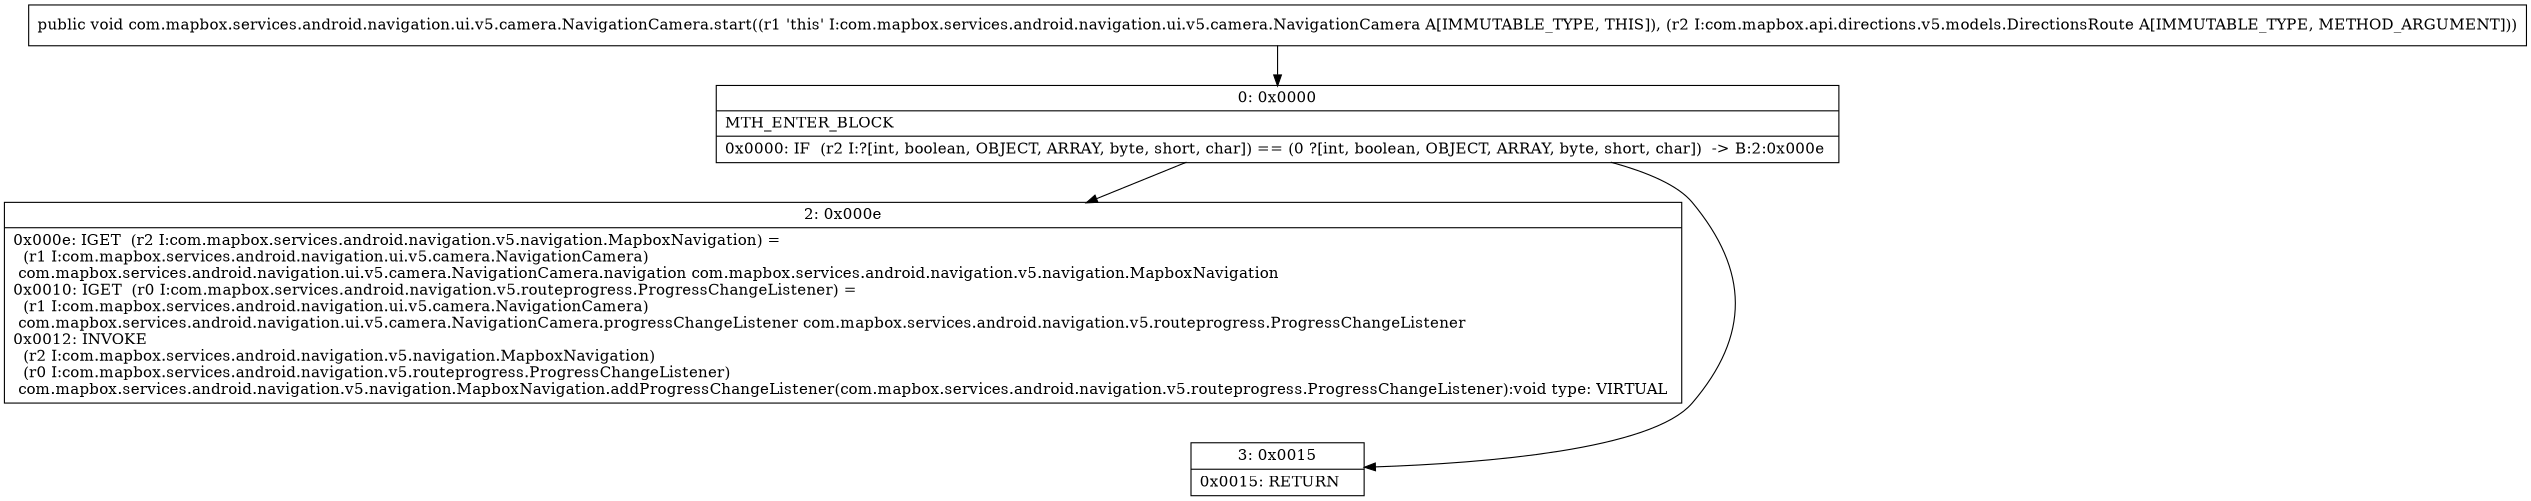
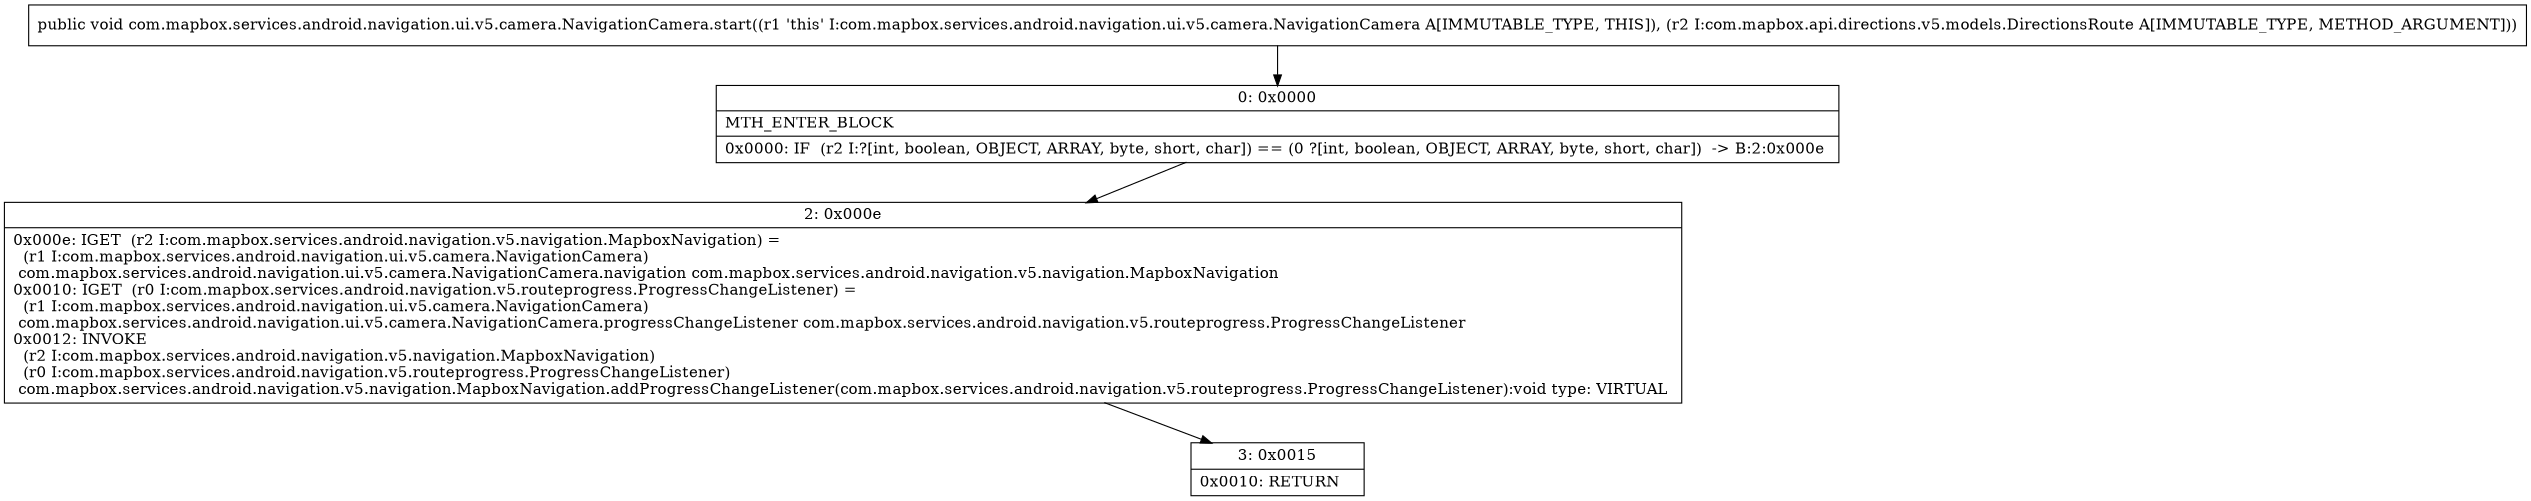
(1687, 407) -> (1153, 421)
(1278, 482) -> (1278, 482)
